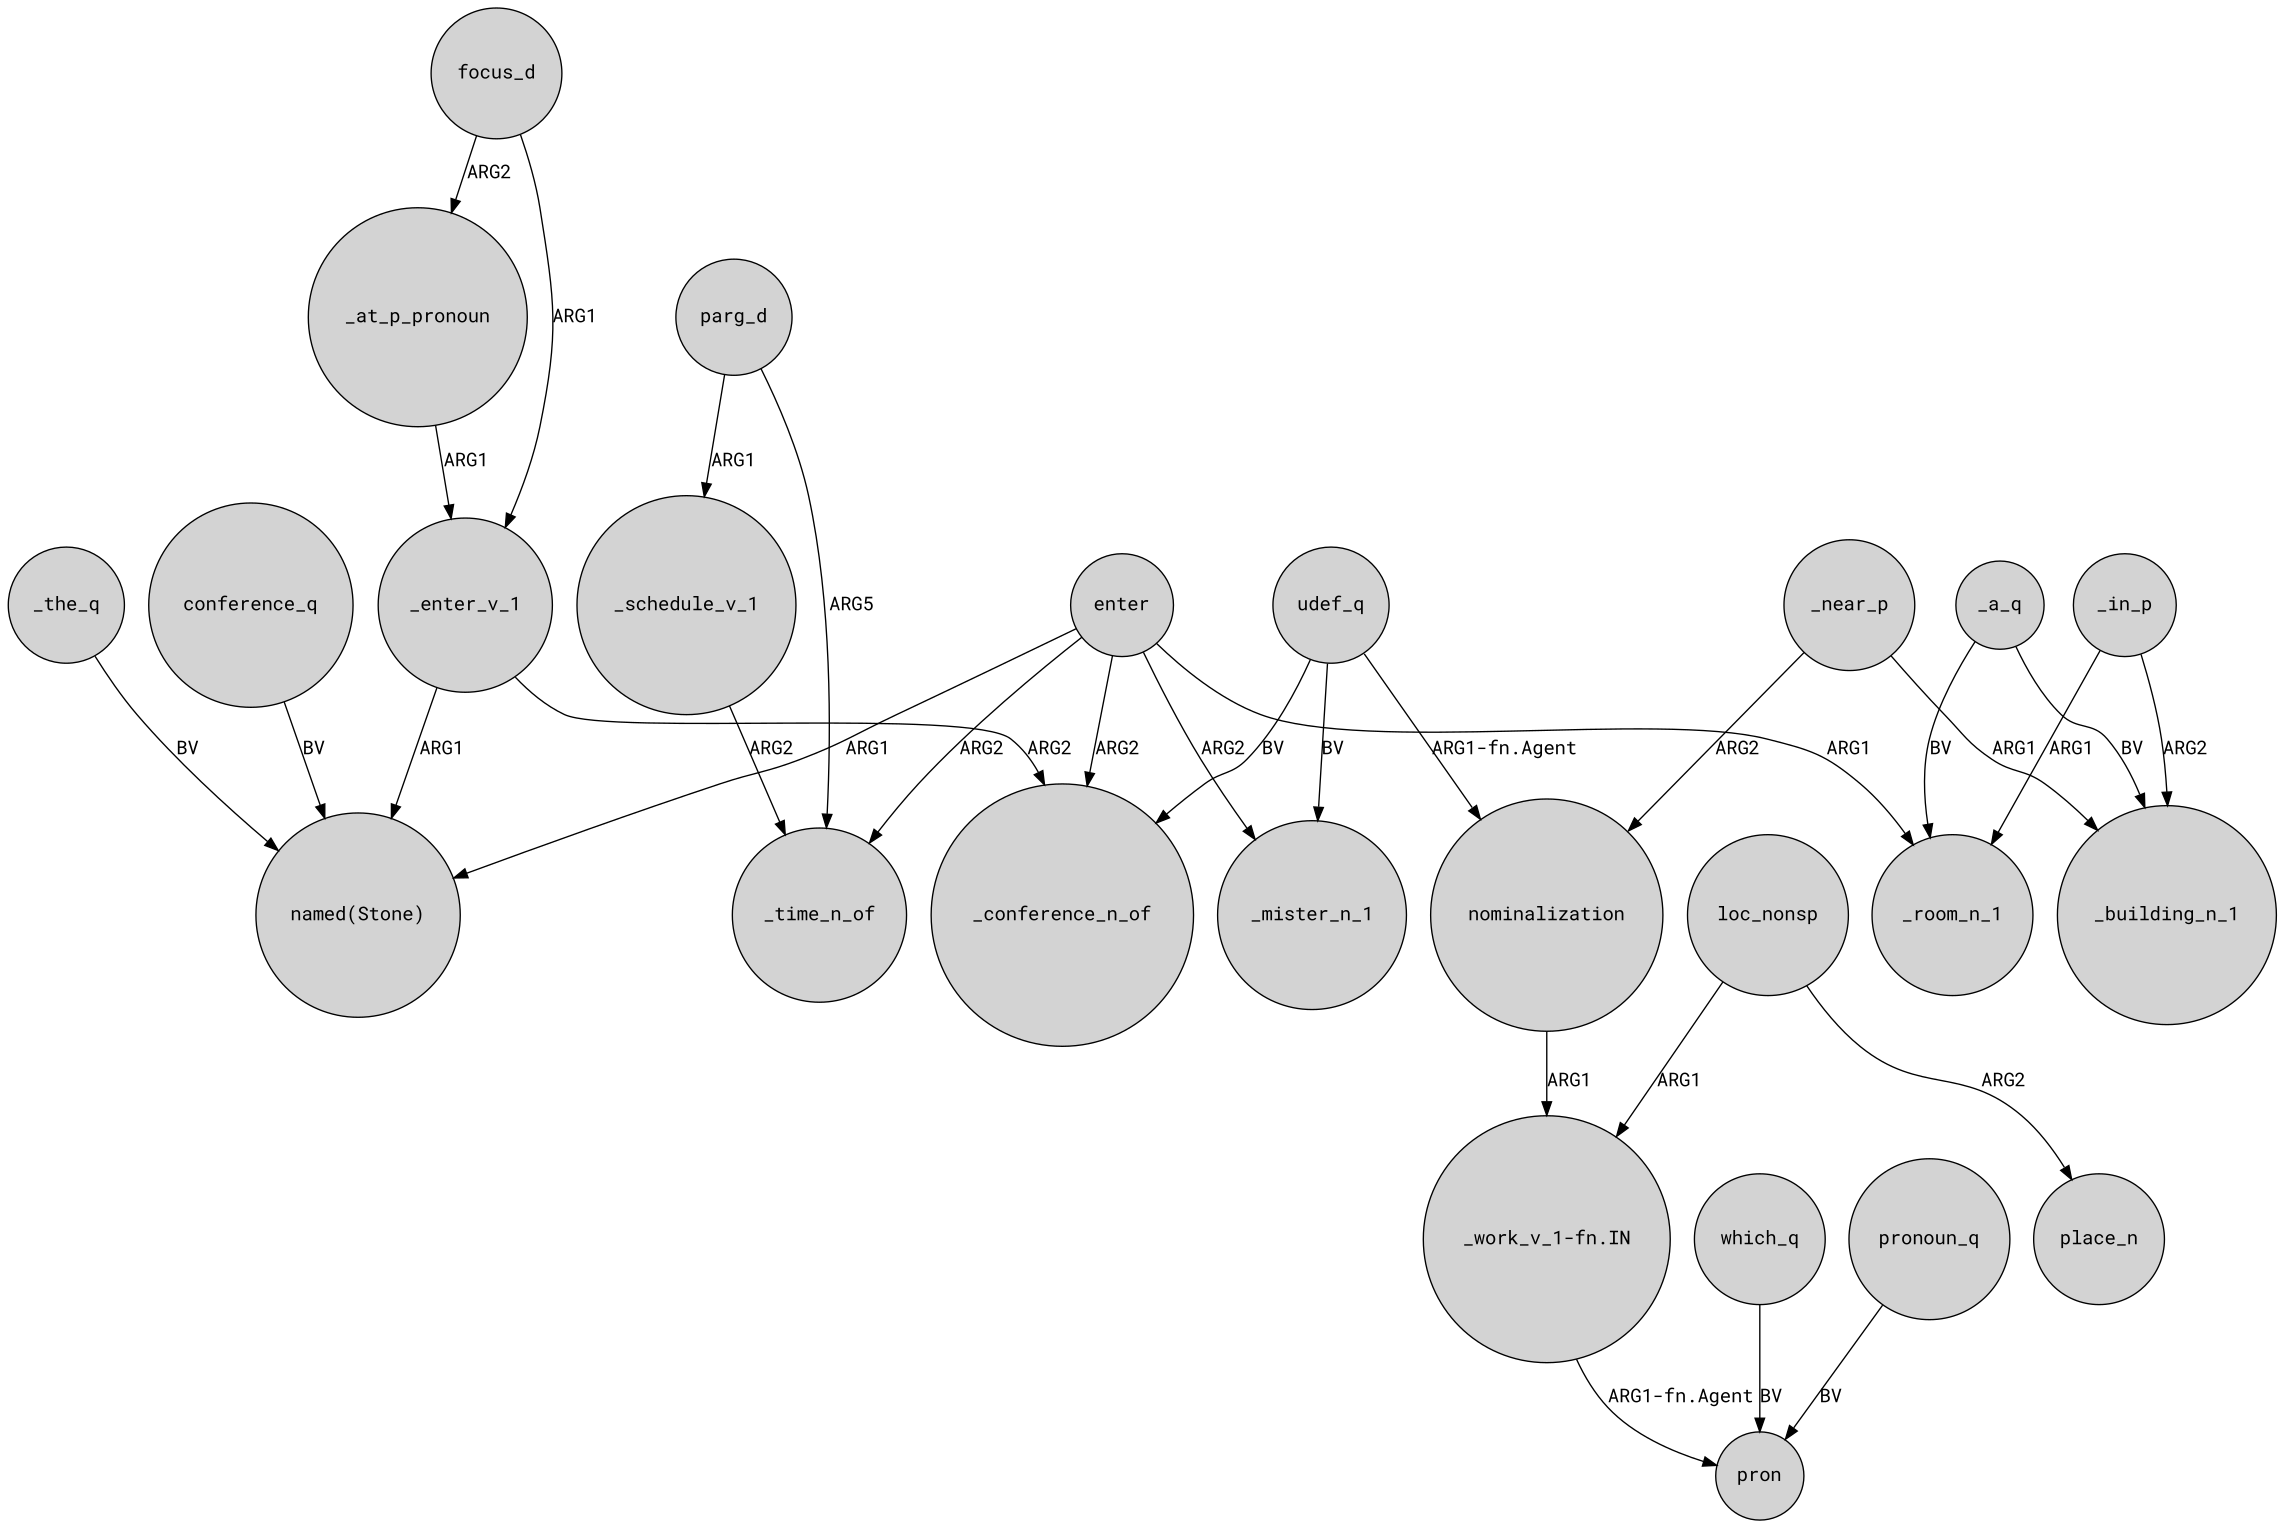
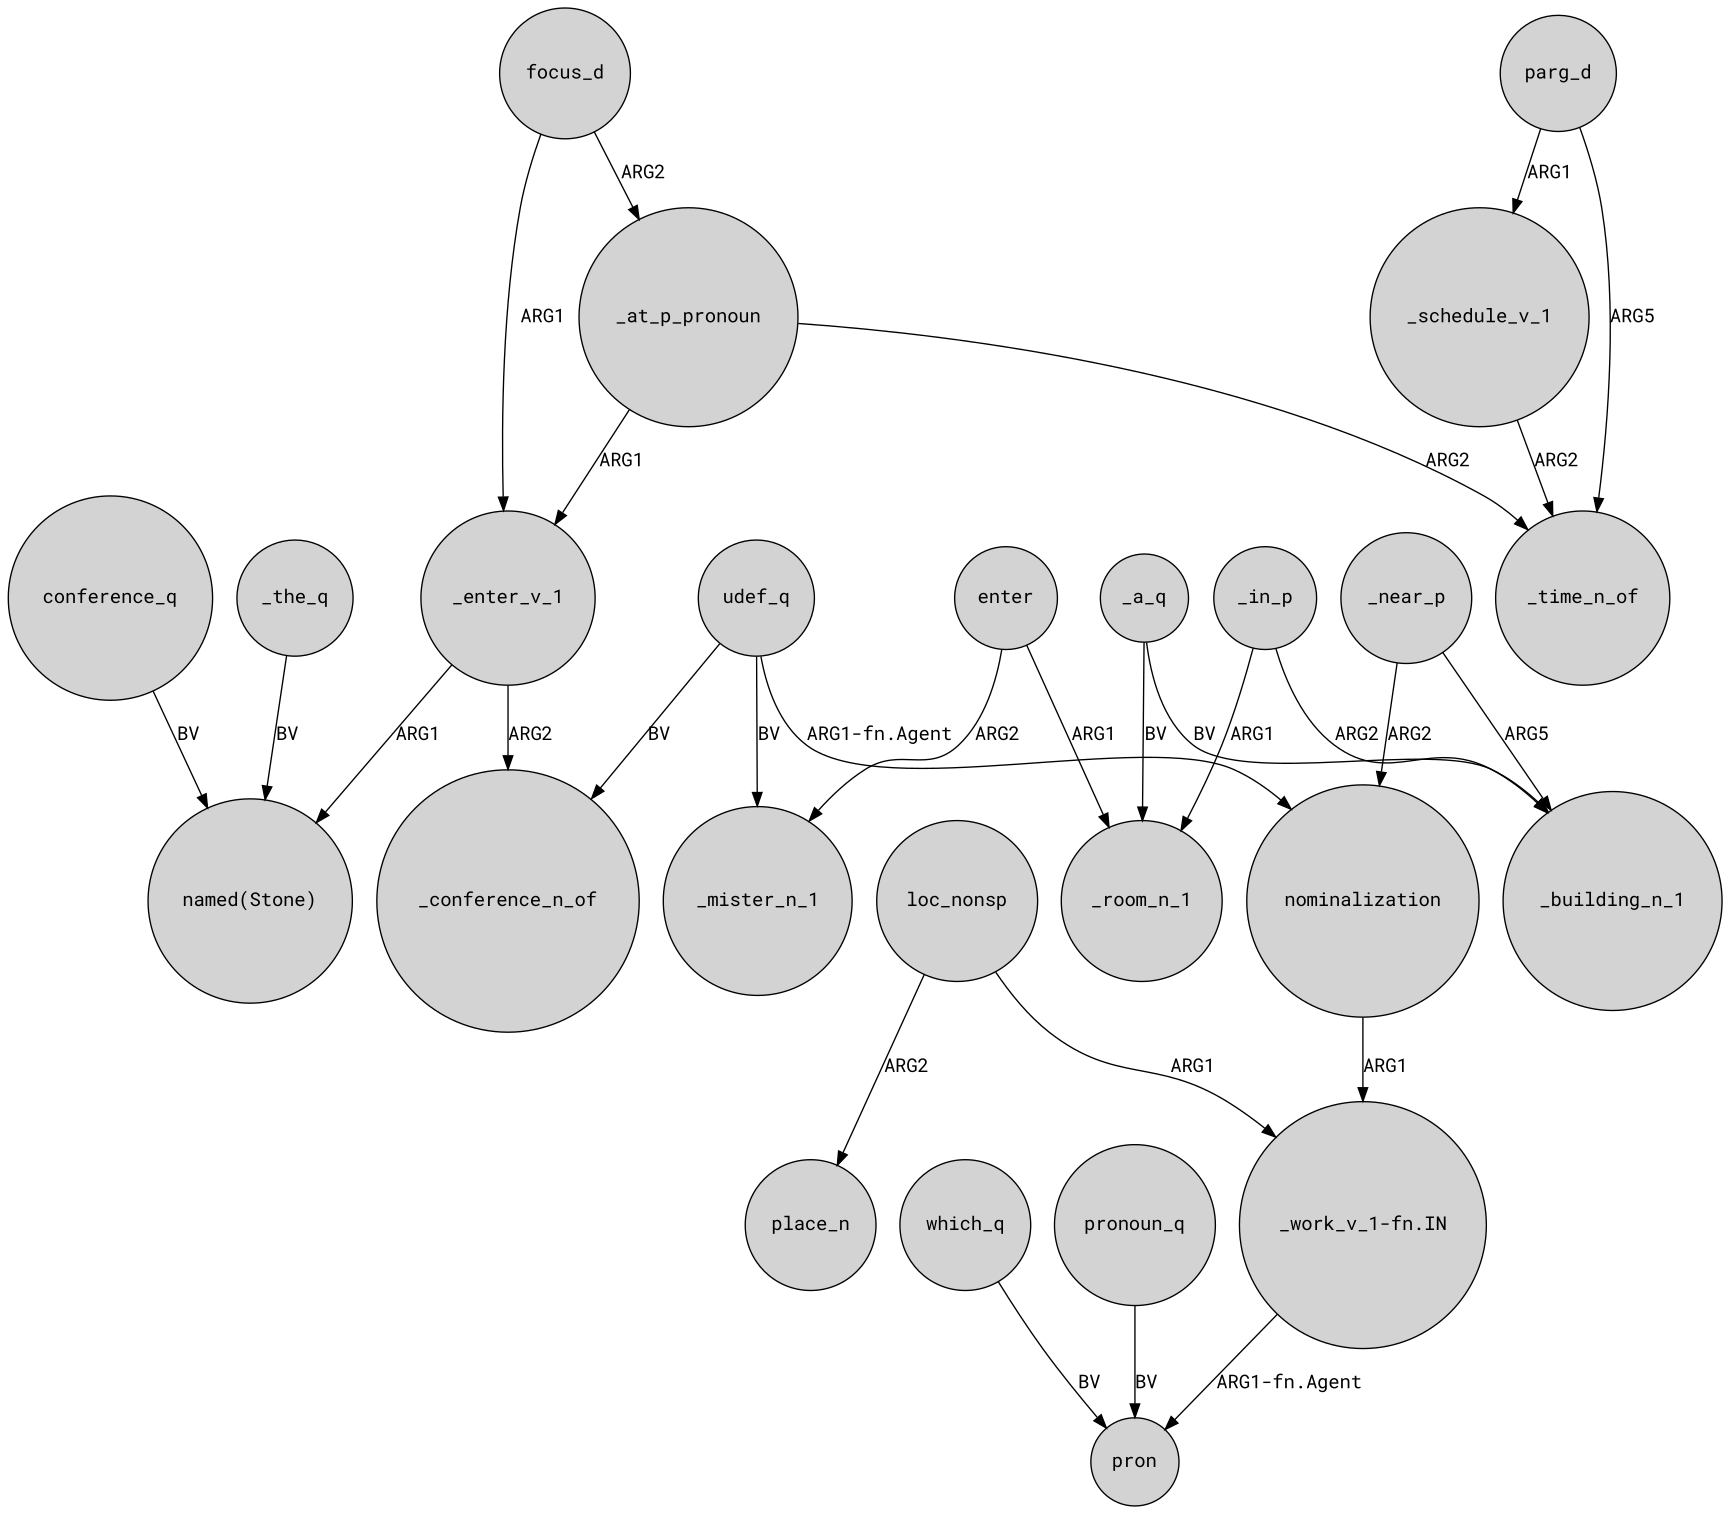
(1101, 714) -> none
(984, 719) -> (1170, 380)
(2015, 749) -> (1527, 735)
(778, 767) -> none
